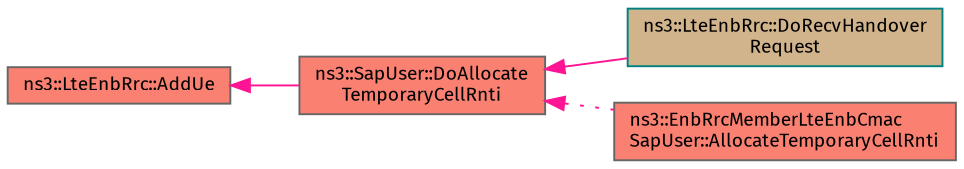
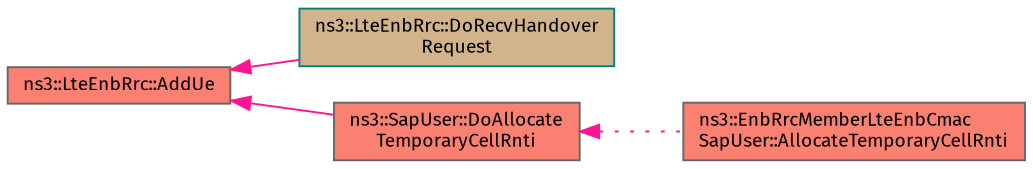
(596, 62) -> (275, 63)
